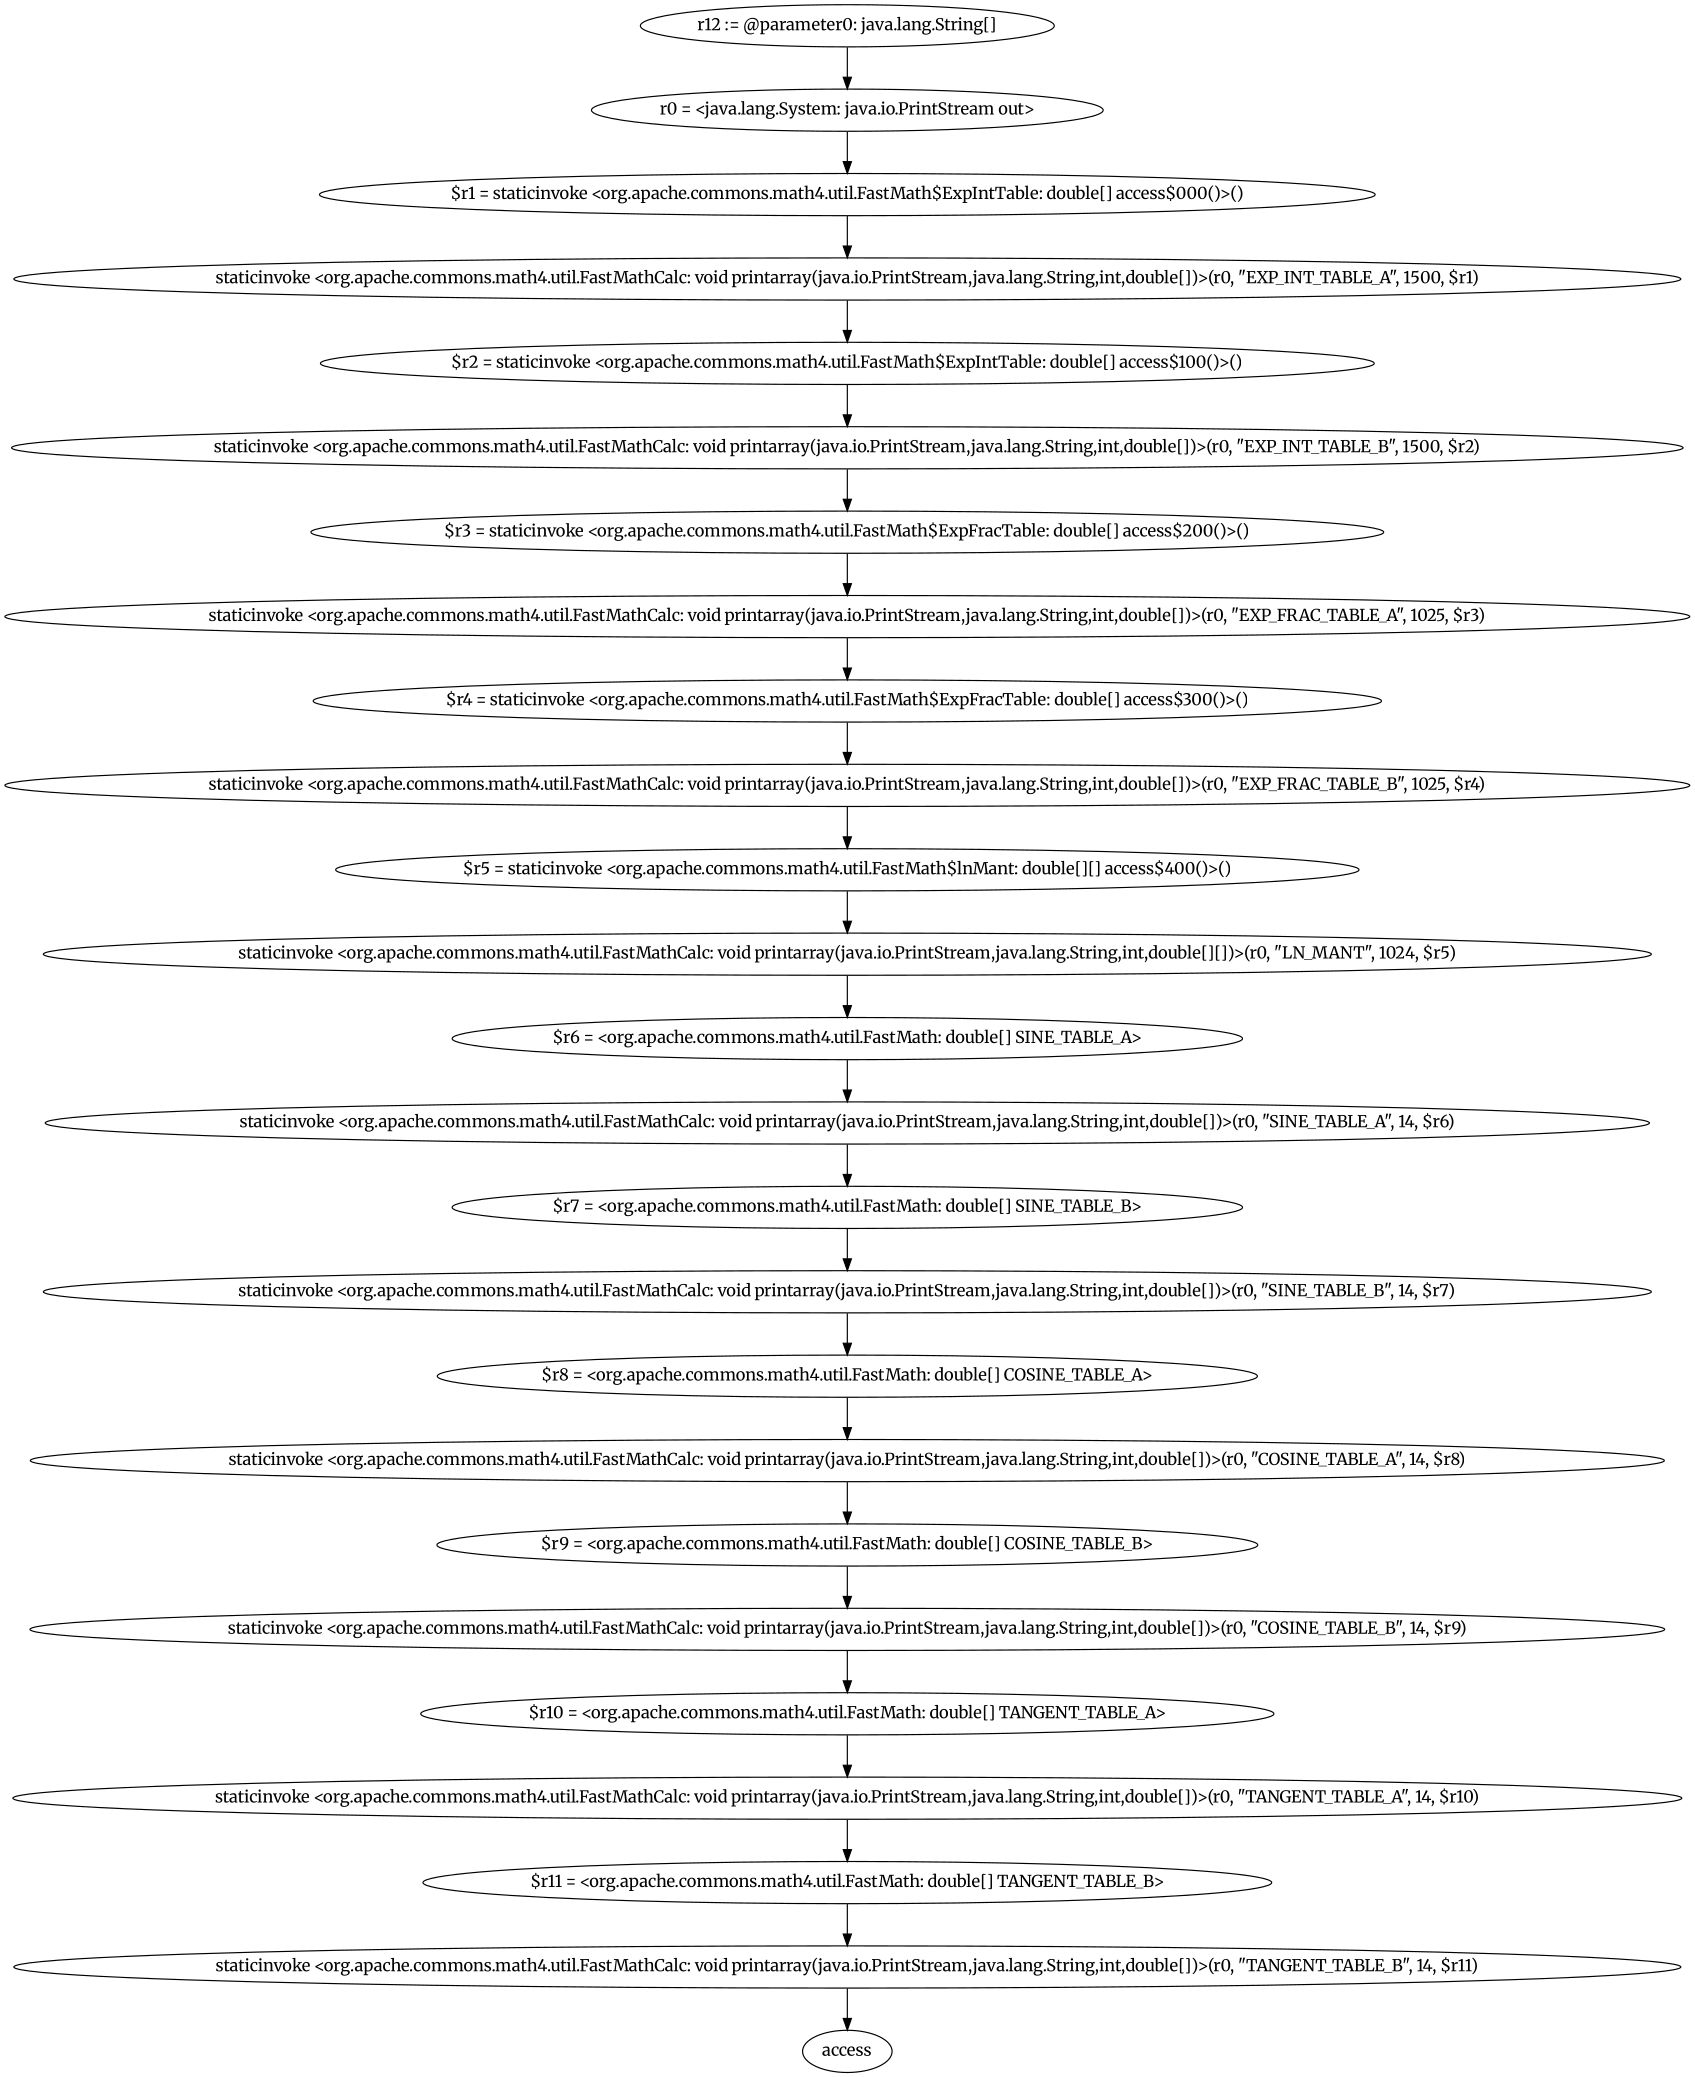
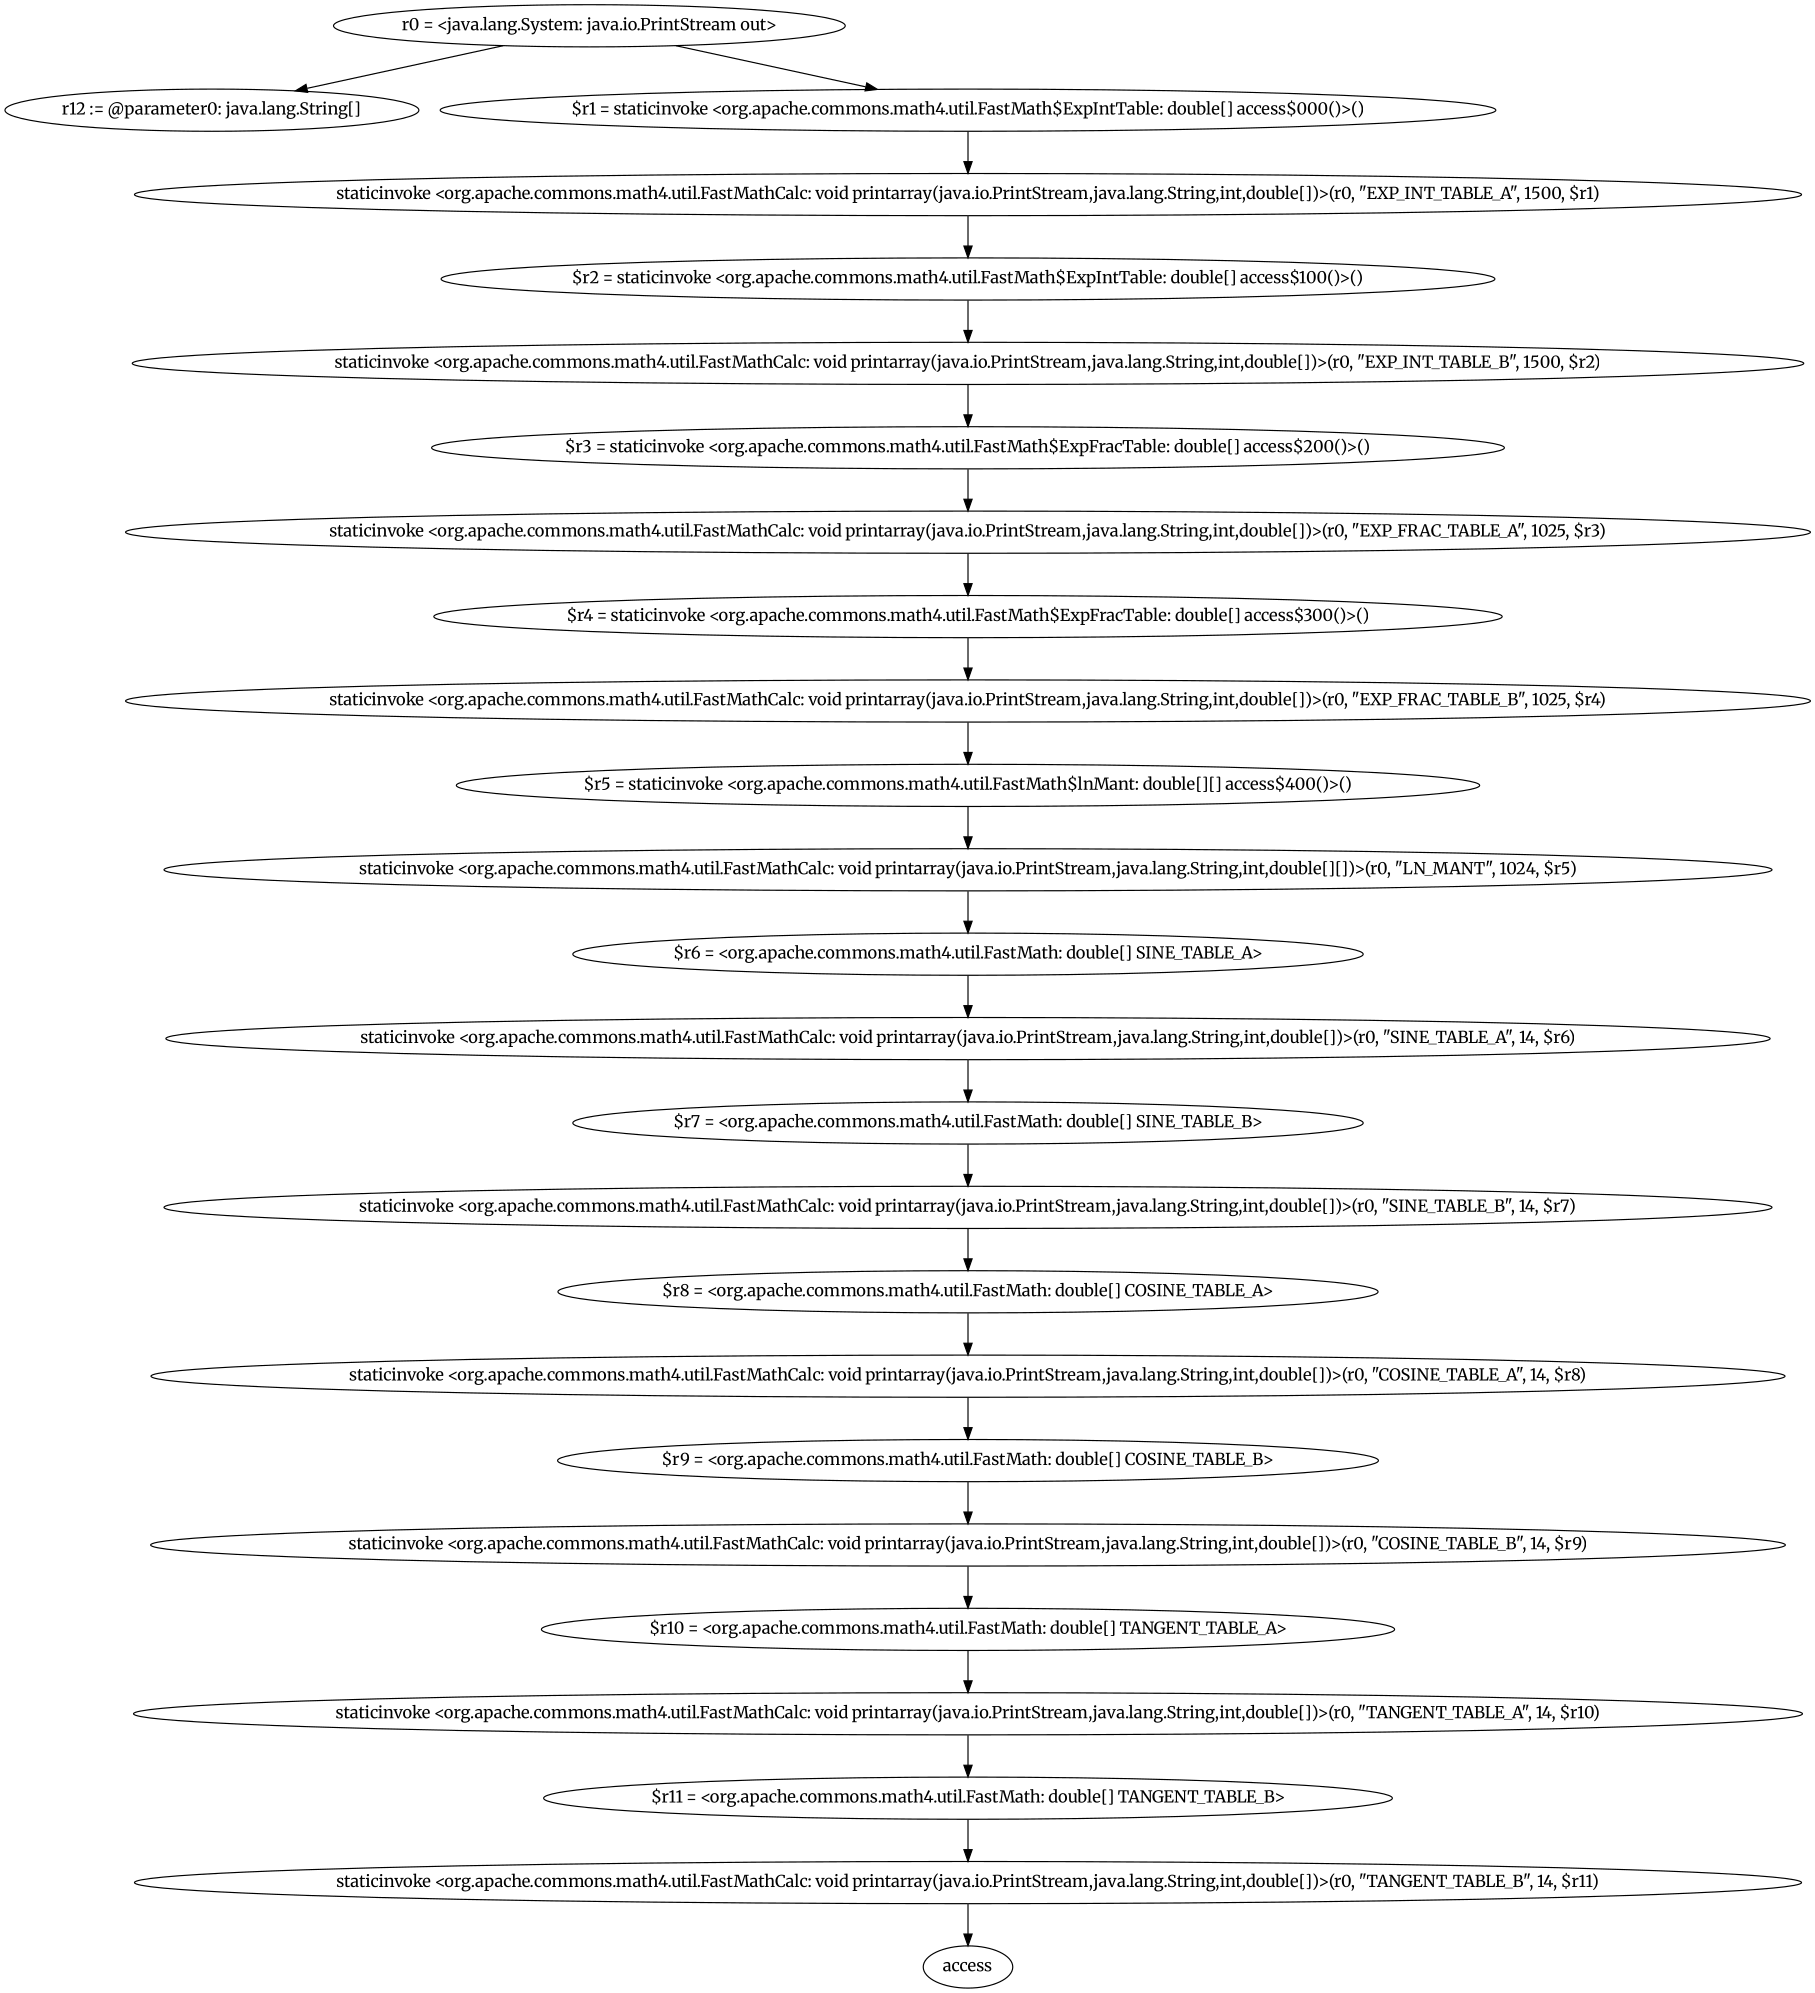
(847, 62) -> (405, 67)
